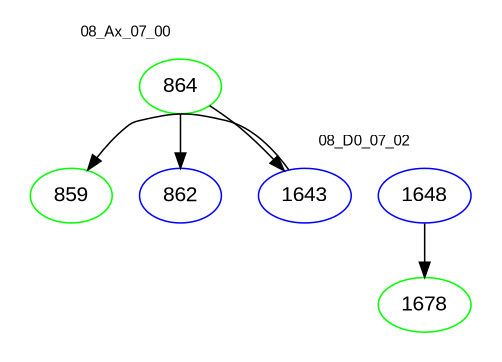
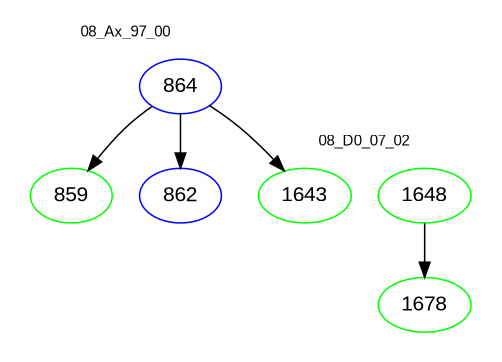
(126, 33) -> (126, 33)
(180, 86) -> (180, 86)
(195, 115) -> (123, 130)
(305, 196) -> (305, 196)
(425, 196) -> (425, 196)
